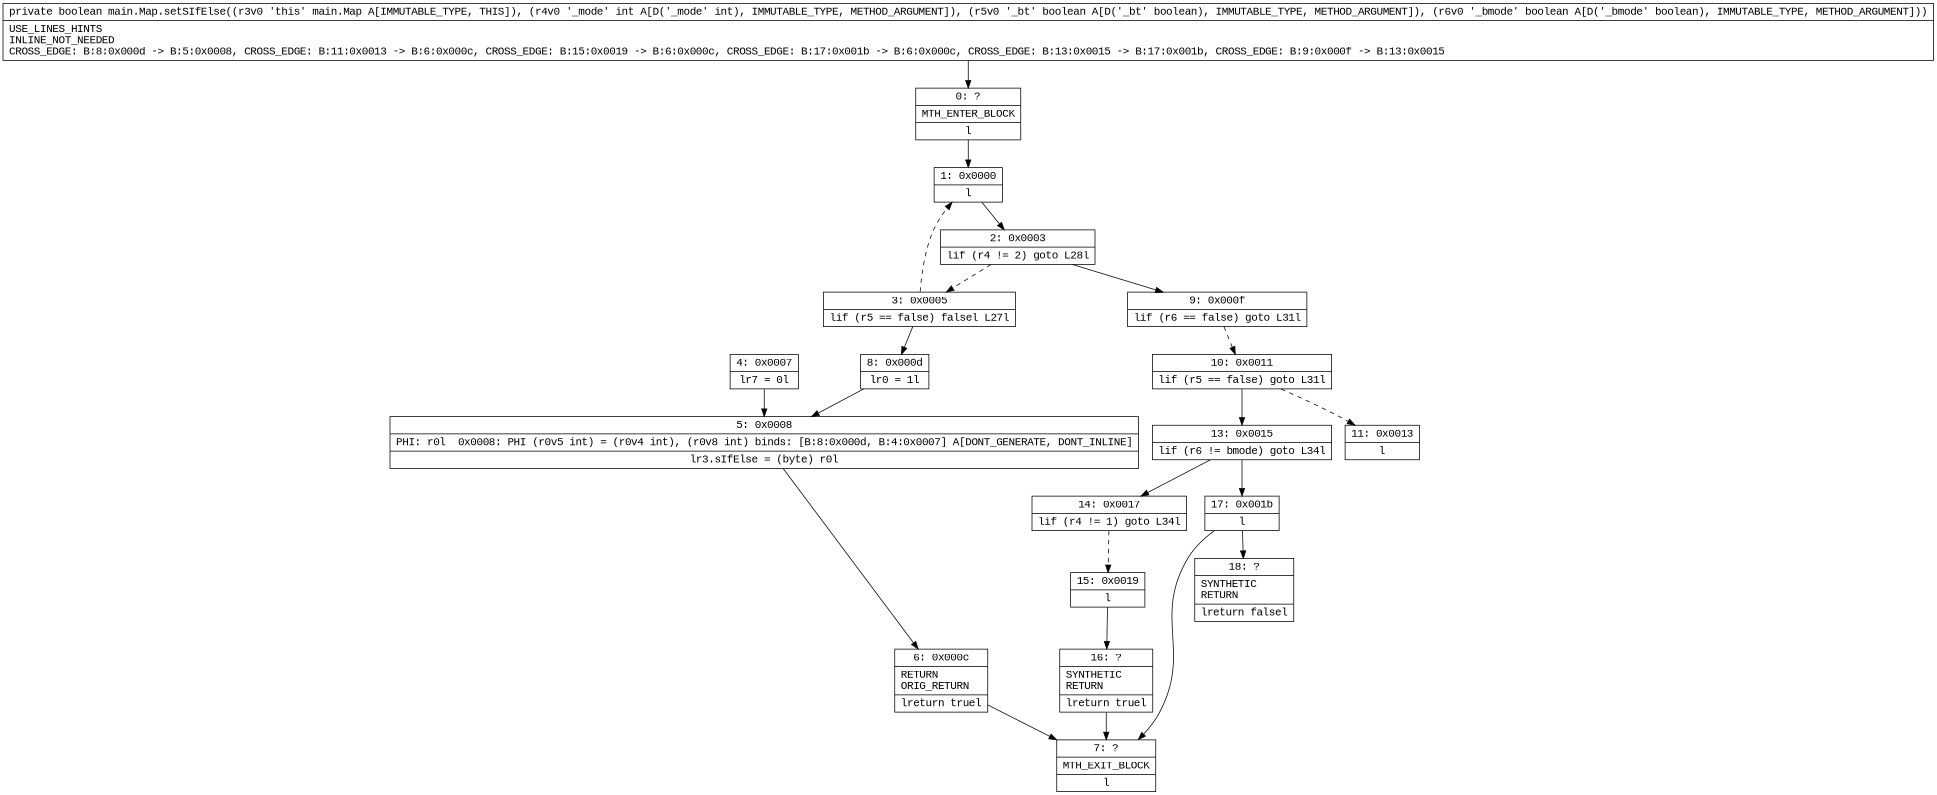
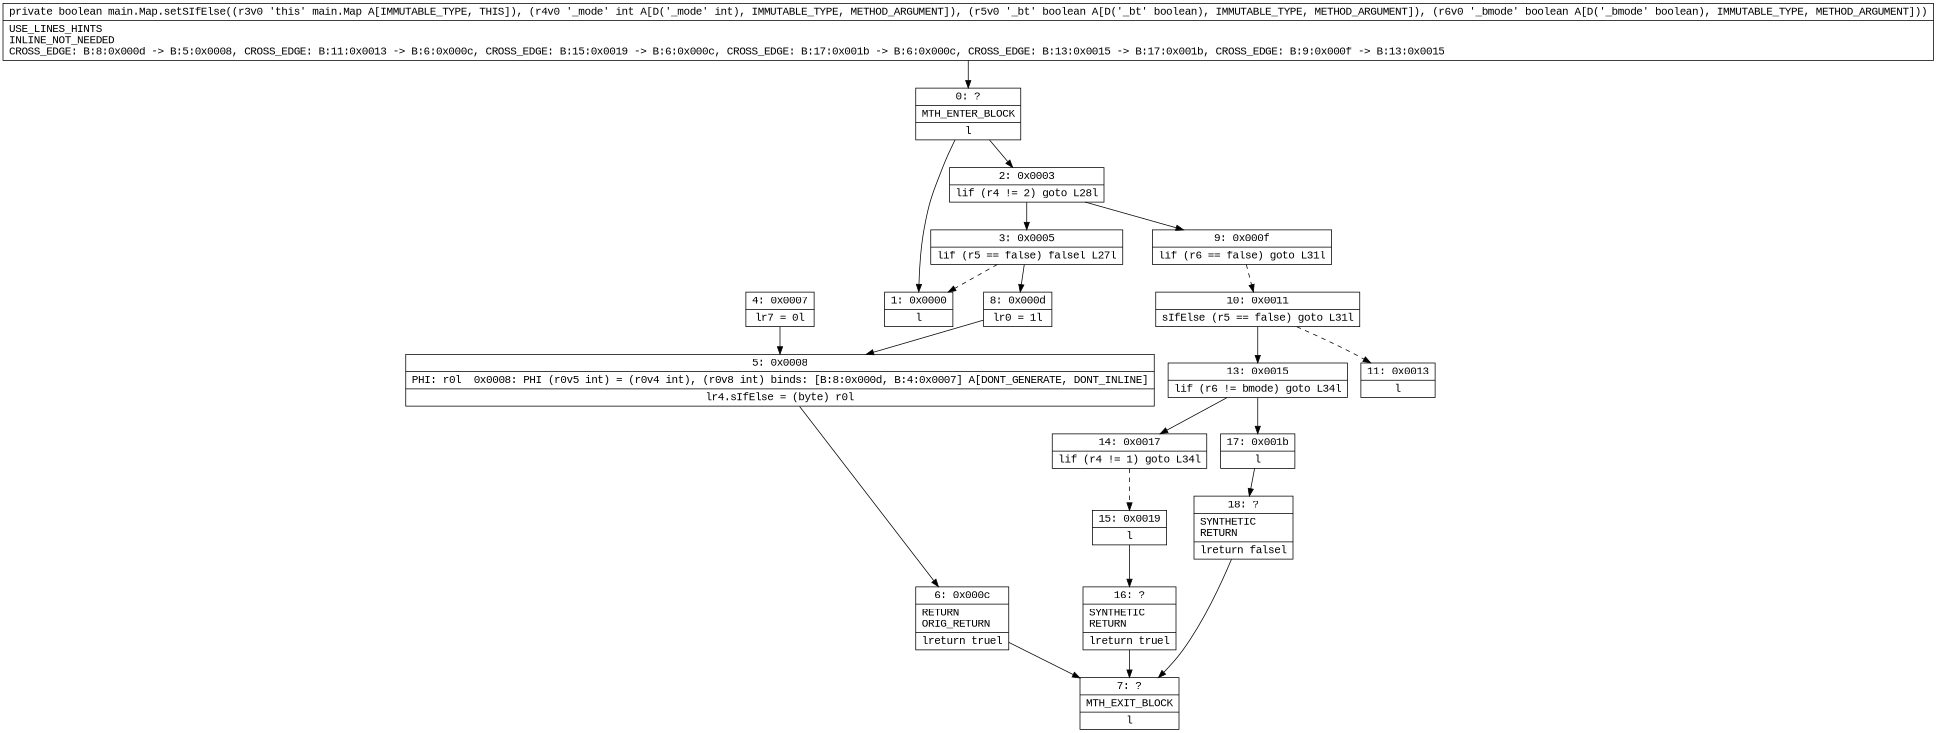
(991, 213) -> (999, 151)
(972, 276) -> (1027, 212)
(1242, 380) -> (1258, 318)
(764, 459) -> (780, 397)
(1172, 629) -> (1203, 619)
